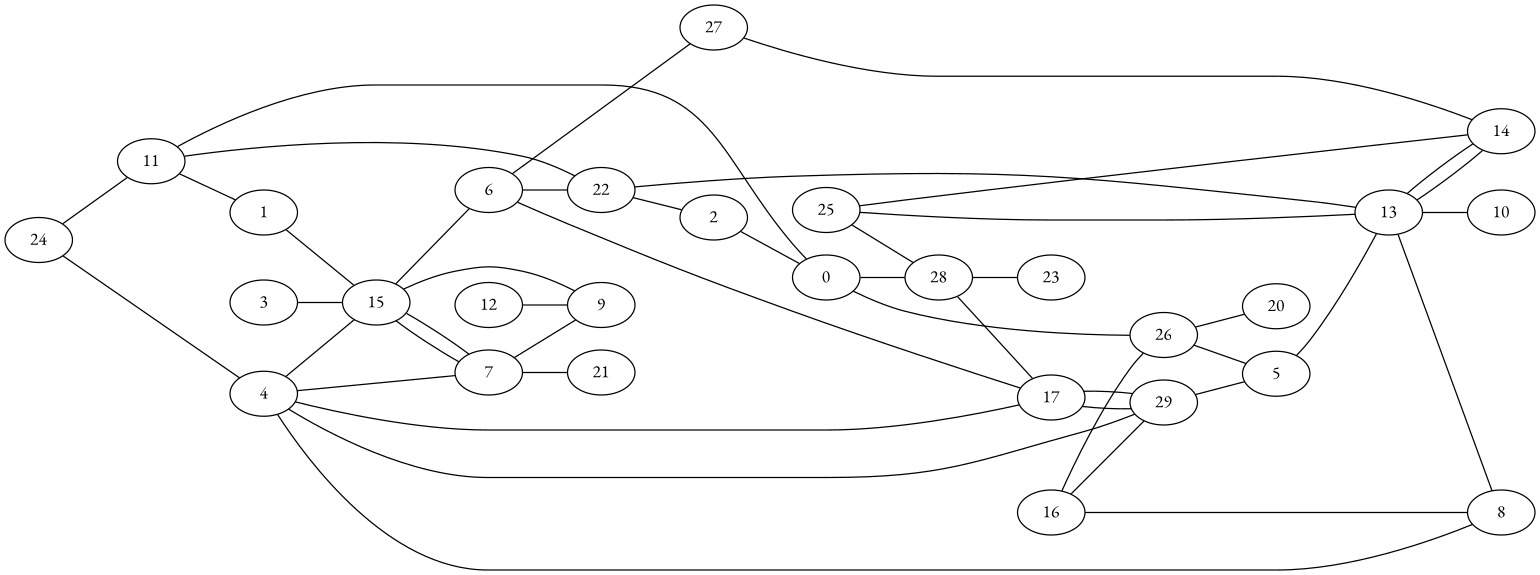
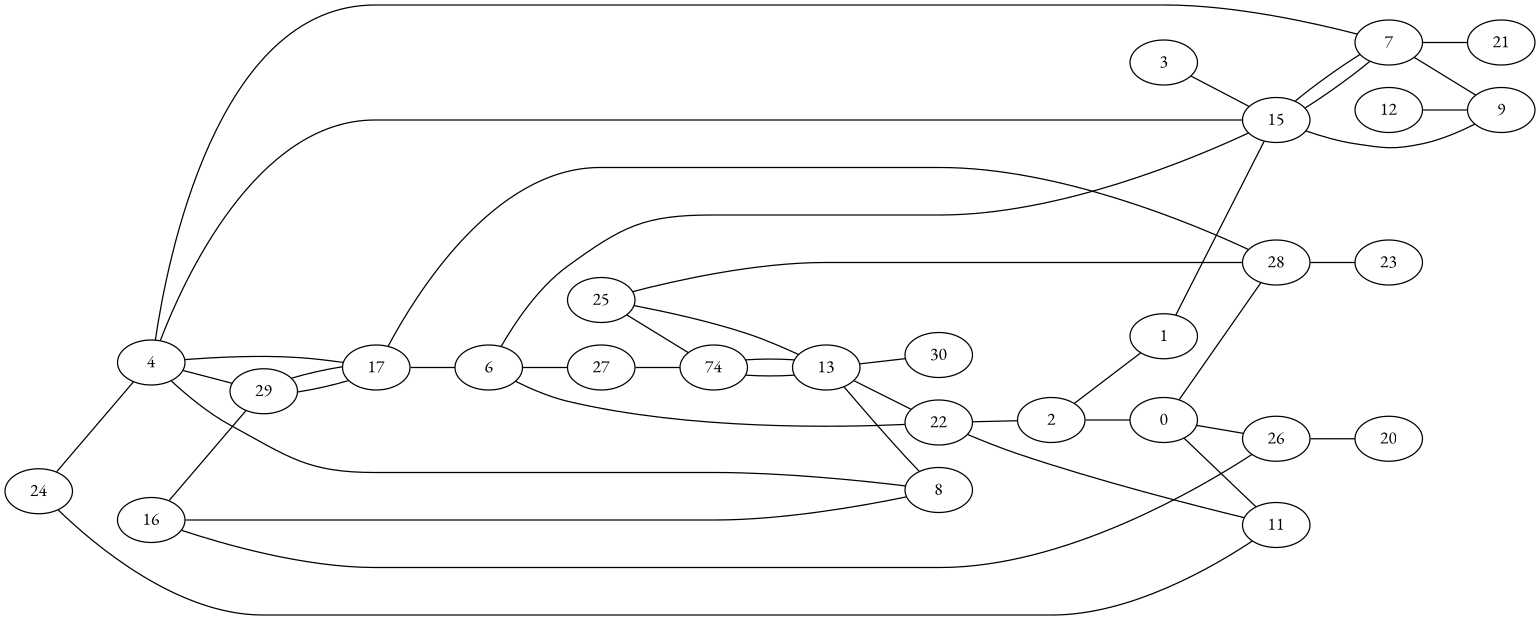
(1501, 131) -> (714, 368)
(208, 187) -> (1108, 378)
(1501, 212) -> (939, 355)
(1276, 374) -> none
